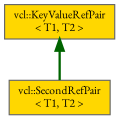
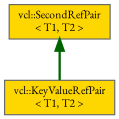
(60, 66) -> (60, 66)
